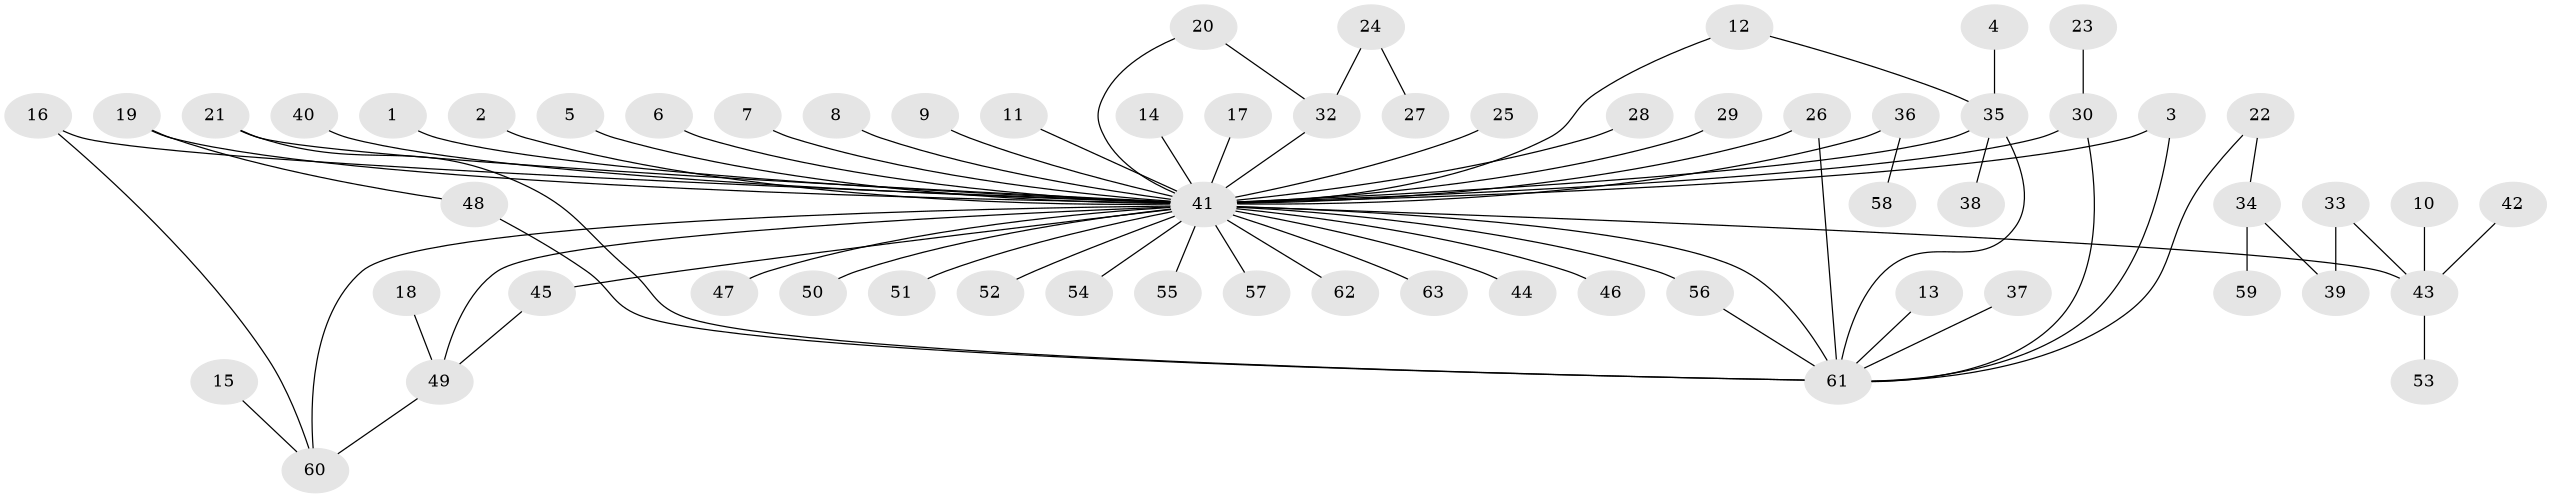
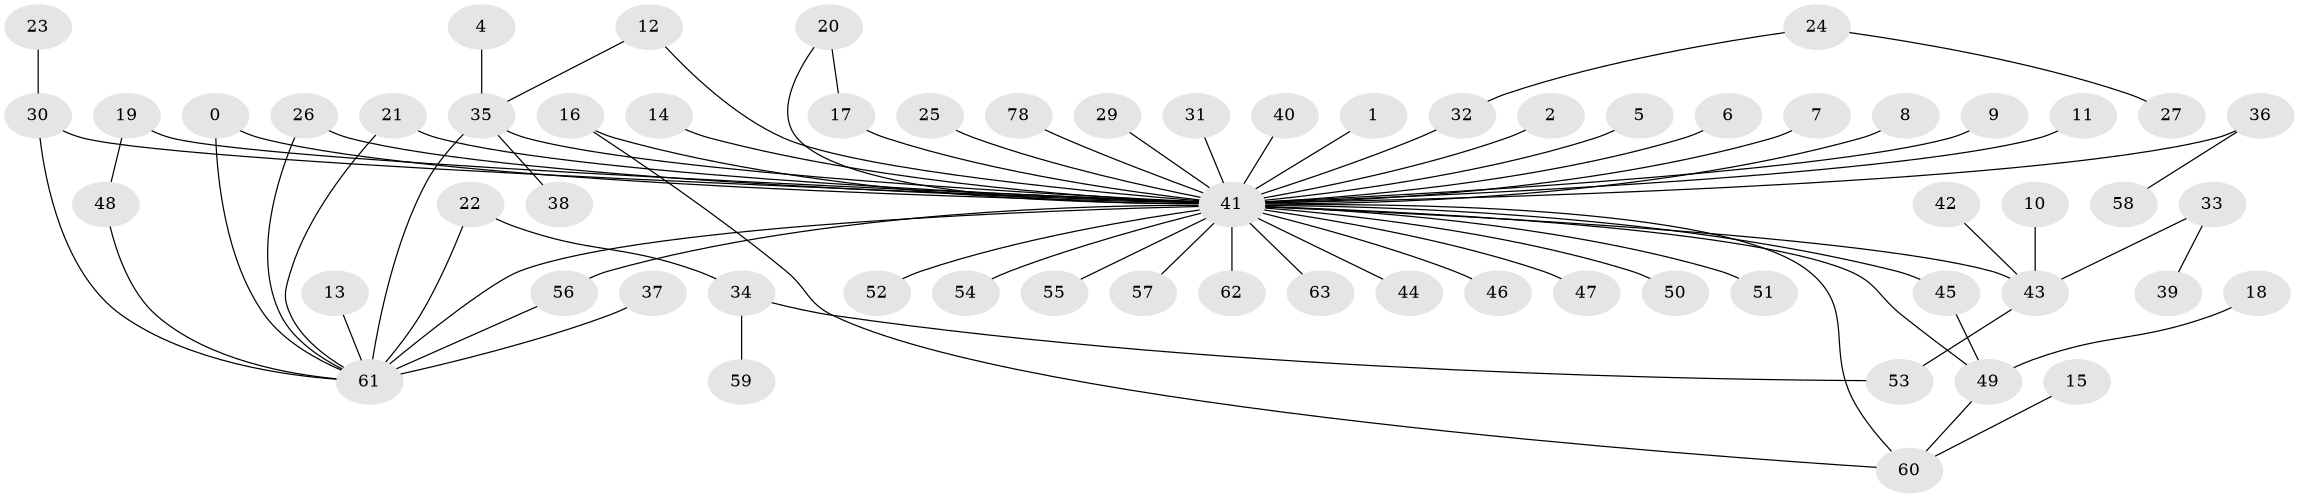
(1265, 71) -> (835, 71)
none -> (1196, 116)
(1640, 116) -> (1019, 116)
(2172, 116) -> (216, 116)
(2291, 249) -> (1317, 362)
